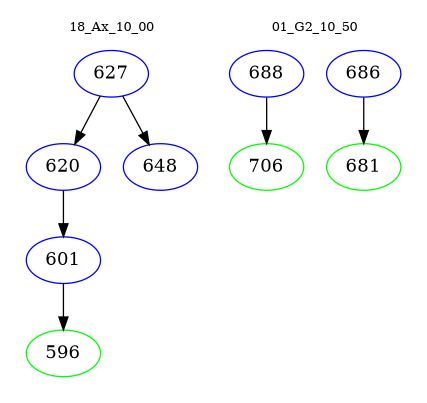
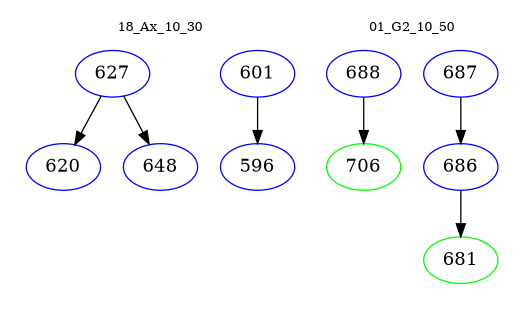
(112, 28) -> (161, 28)
none -> (461, 74)
(63, 207) -> none
(63, 353) -> (258, 167)
